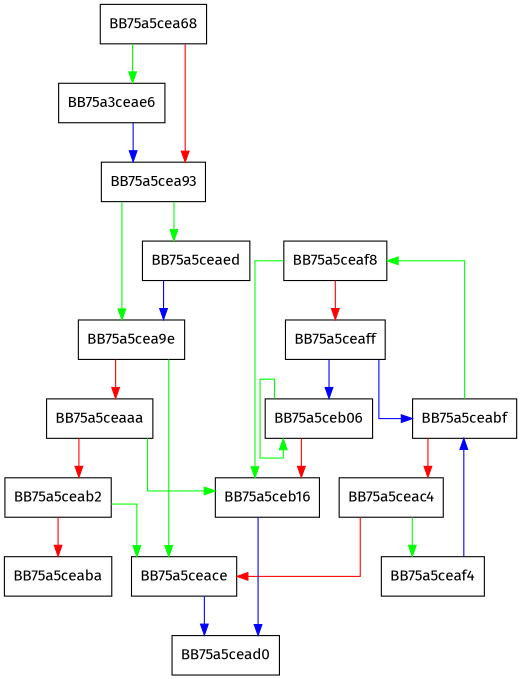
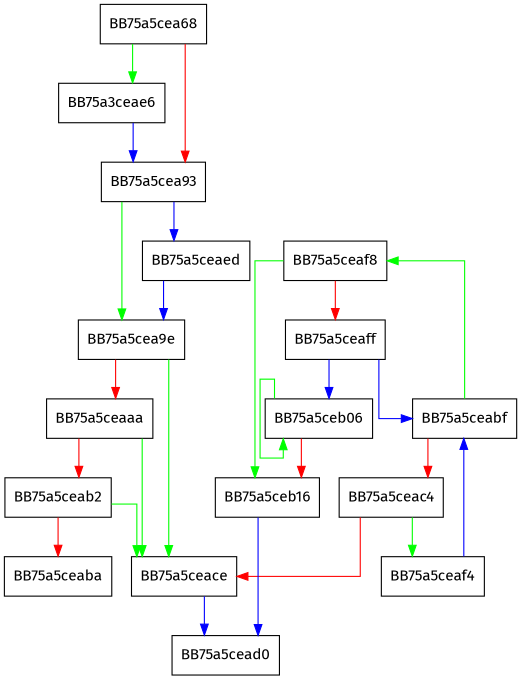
(174, 216) -> (174, 216)
(150, 491) -> (142, 492)
